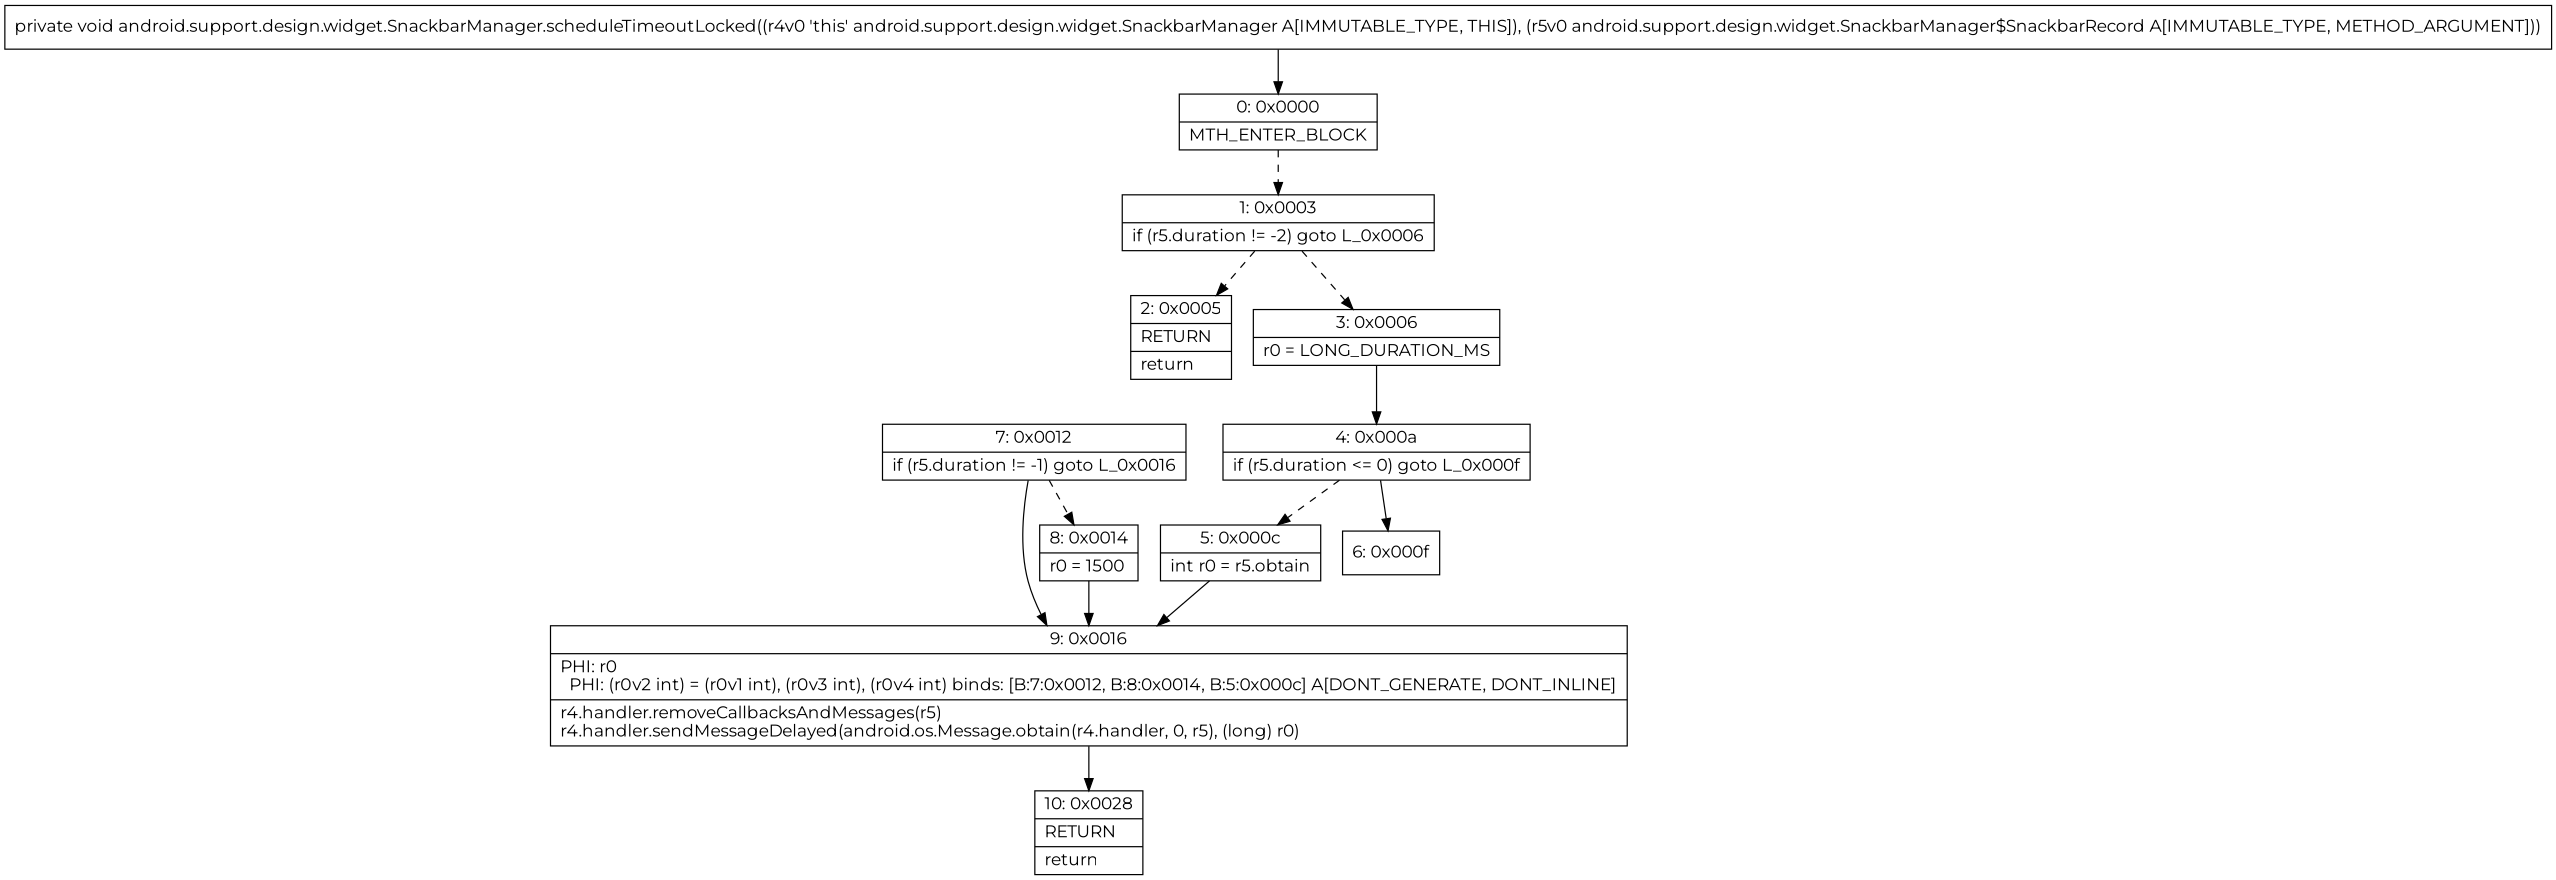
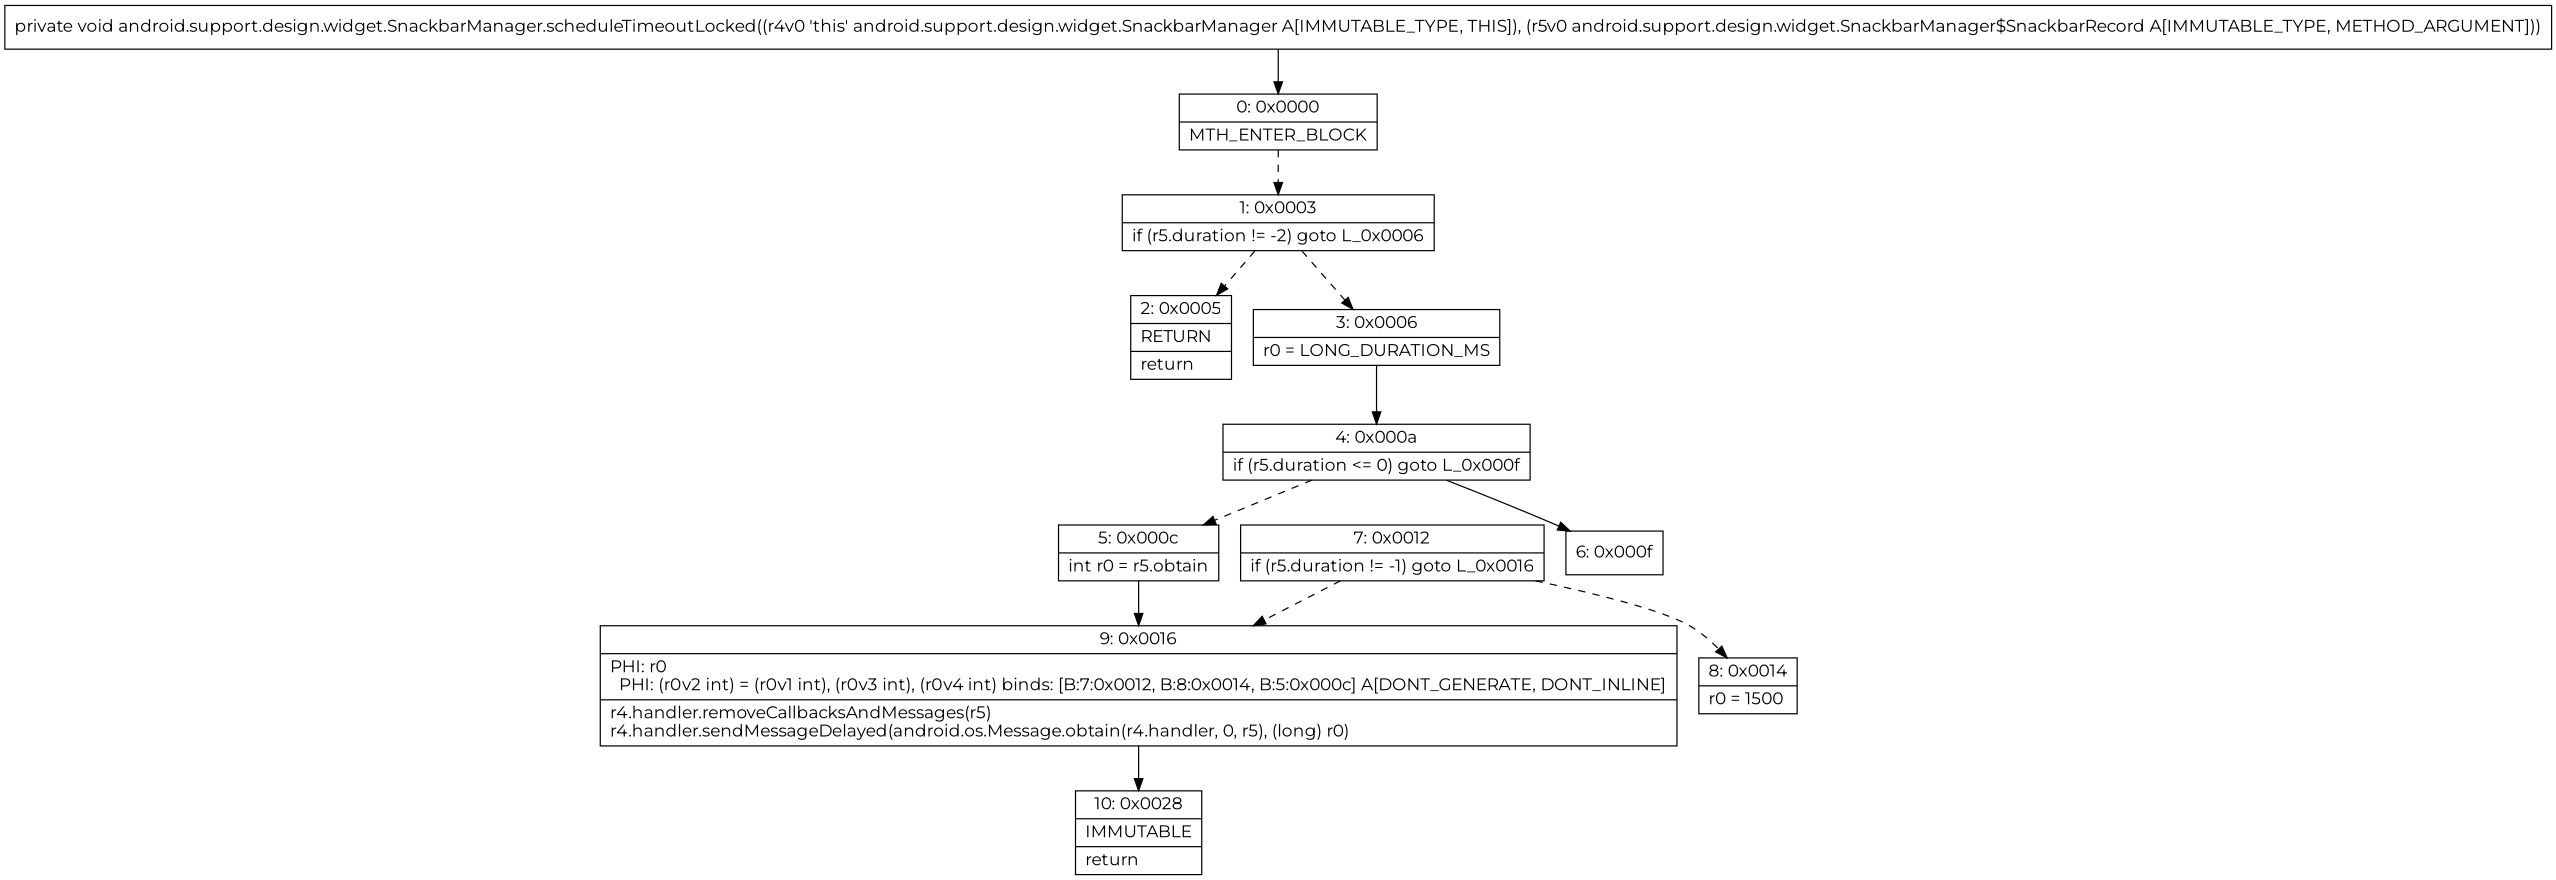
(1023, 549) -> (1302, 600)
(1089, 597) -> none
(1080, 832) -> (1139, 832)
